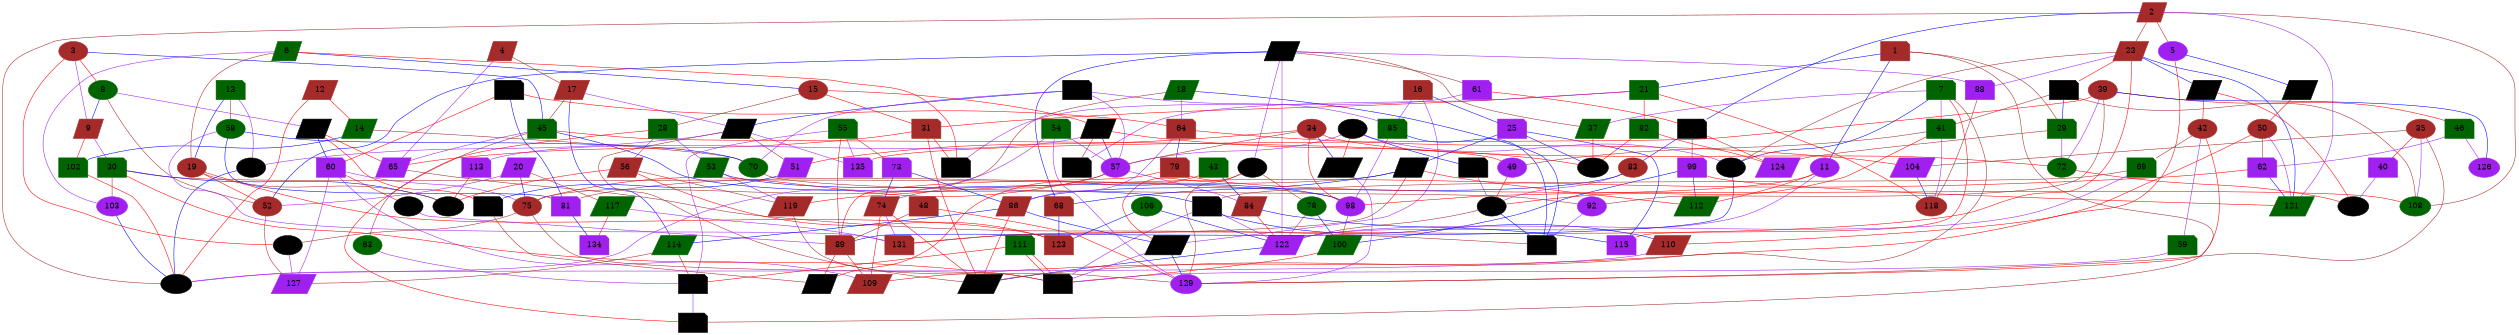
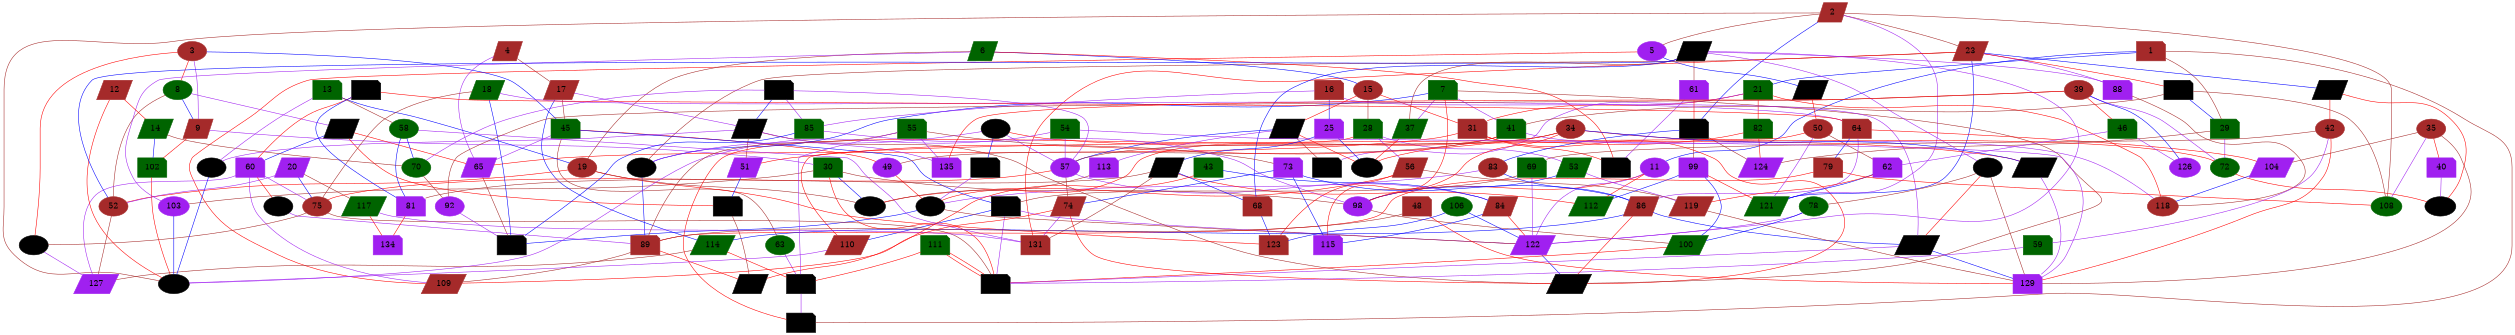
(1655, 163) -> (1310, 209)
(580, 226) -> (398, 228)
(1186, 284) -> (2028, 284)
